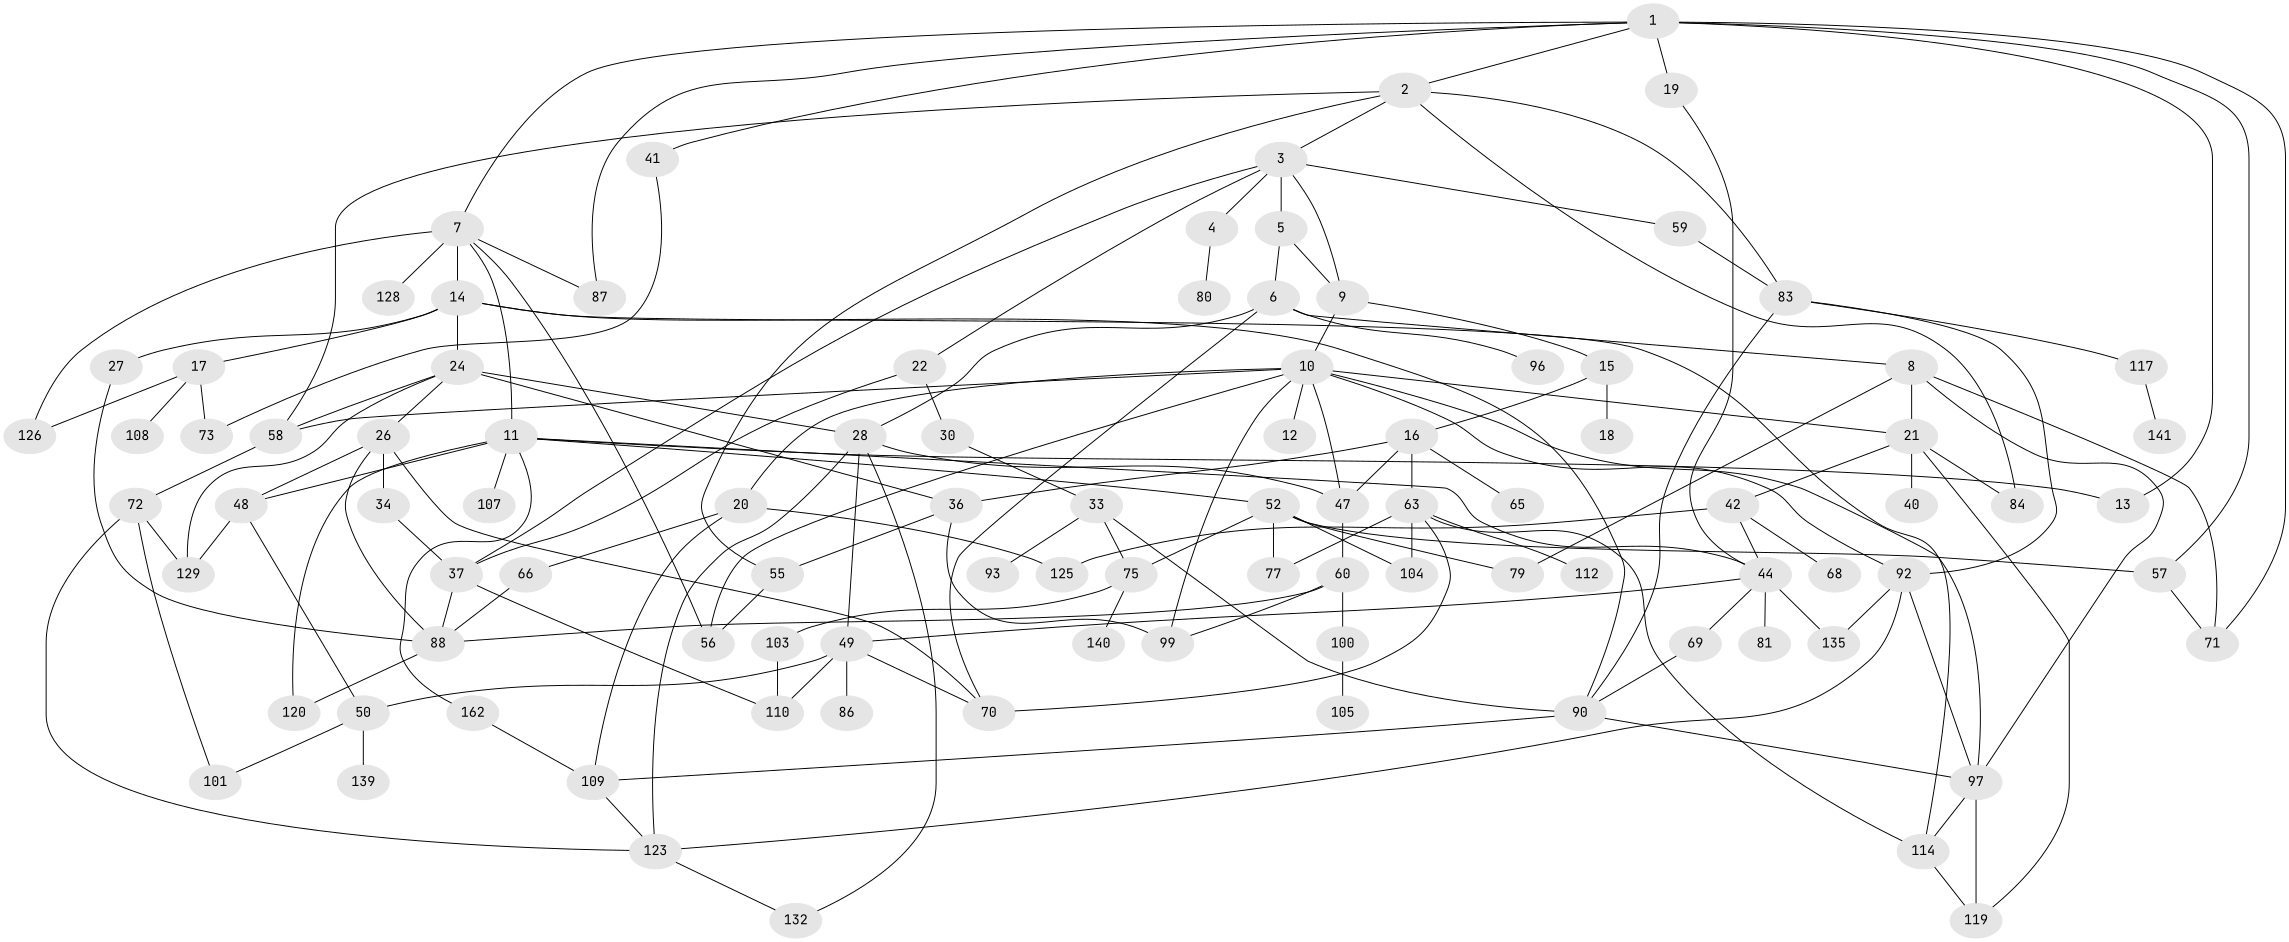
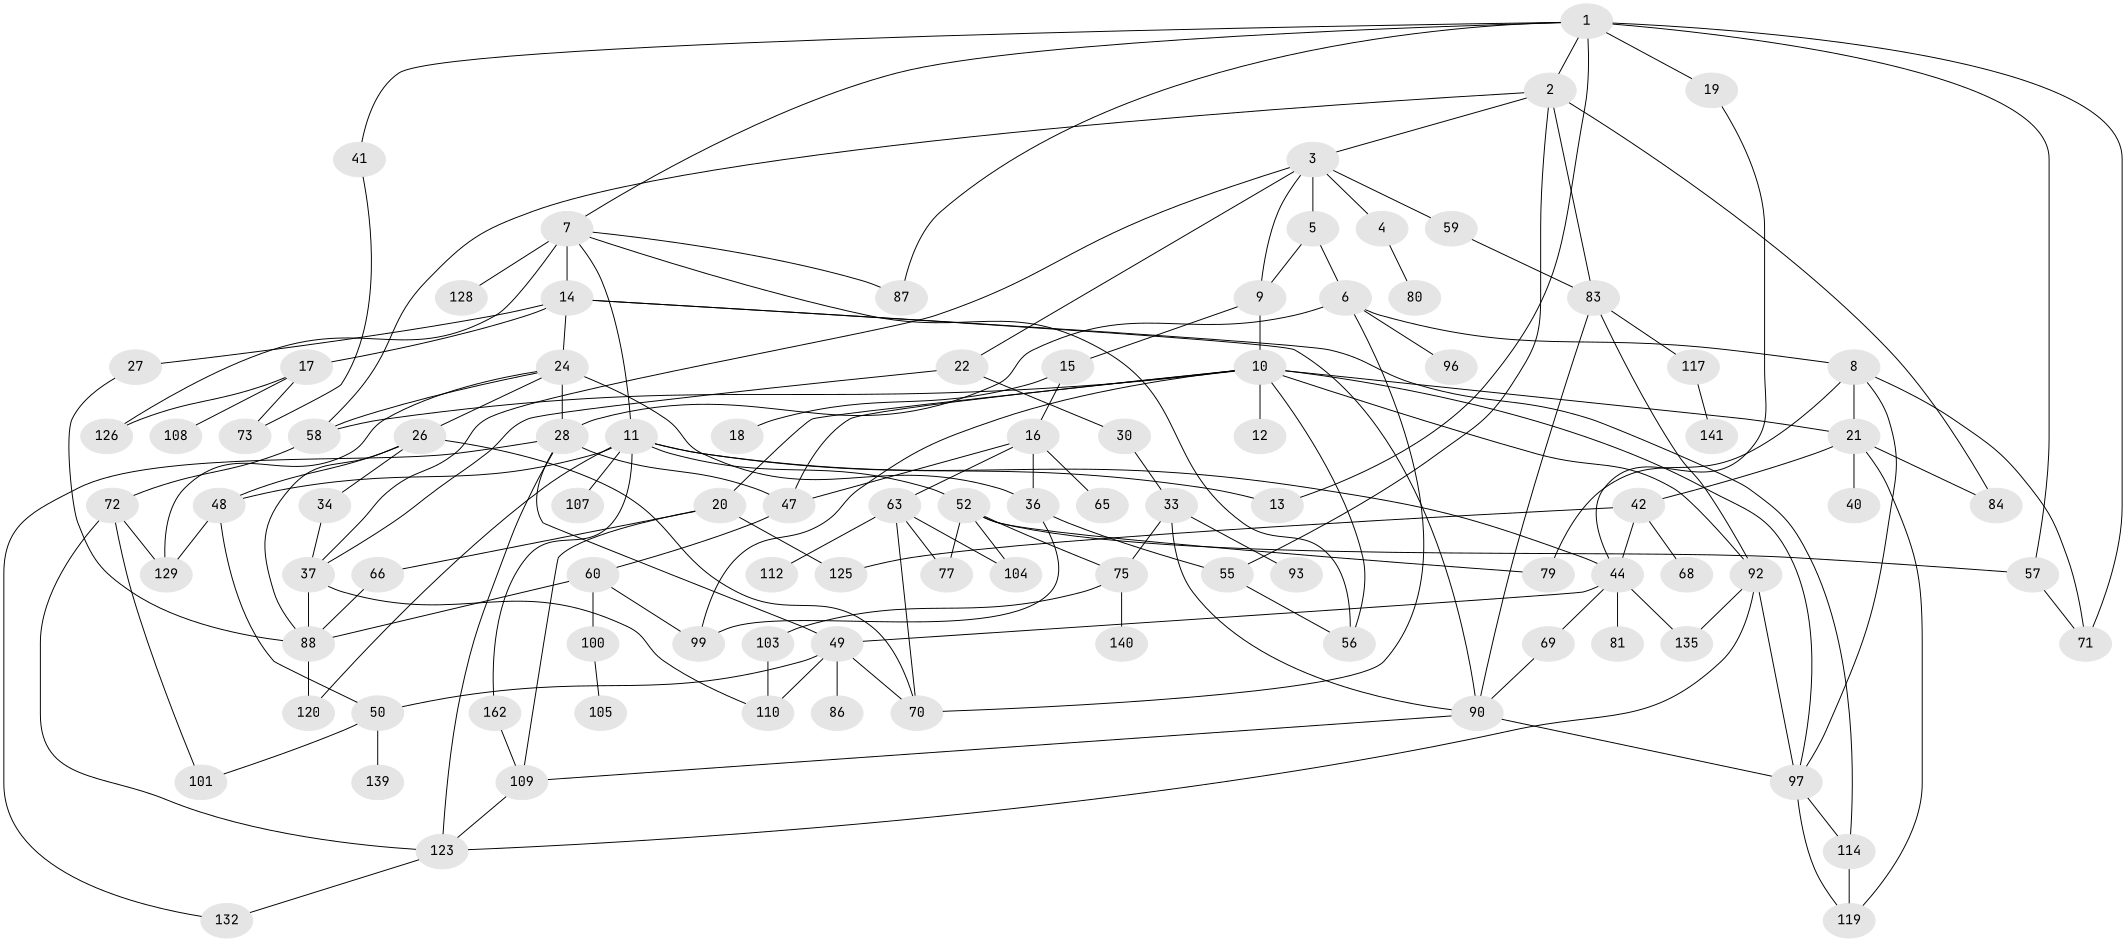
(1658, 657) -> none
